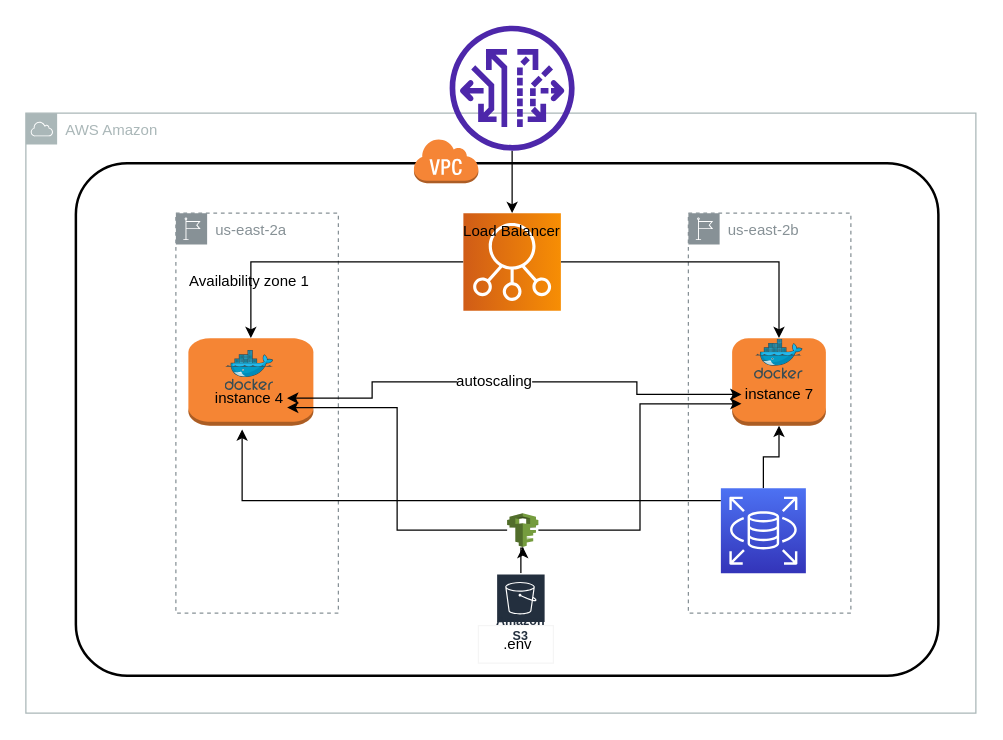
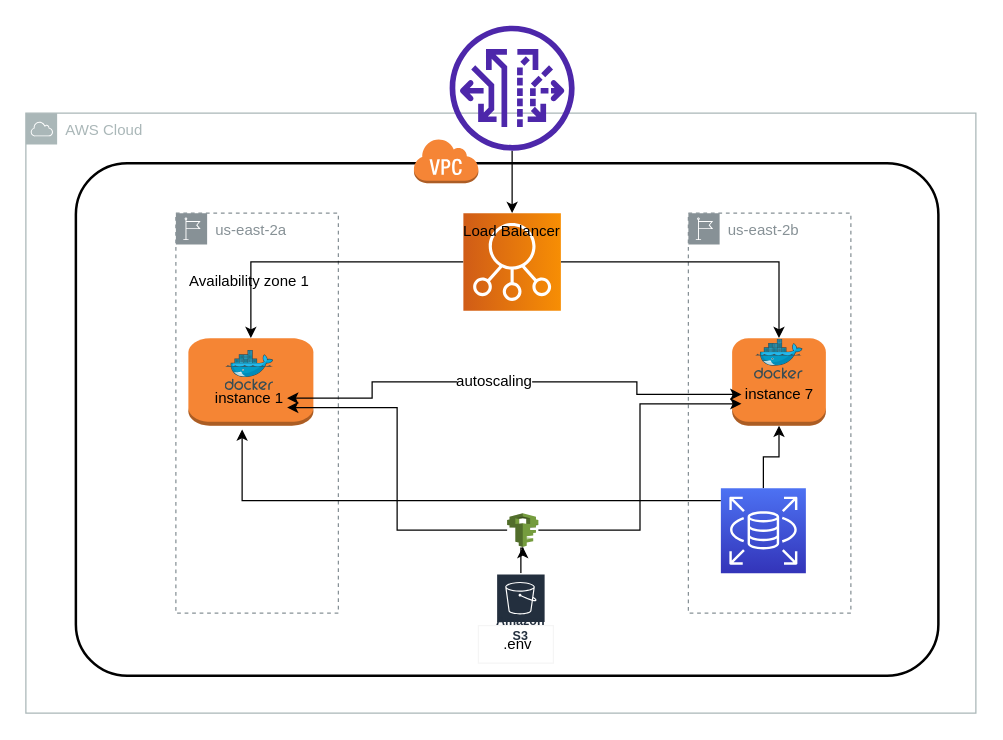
(106, 131) -> (100, 131)
(249, 398) -> (249, 398)
